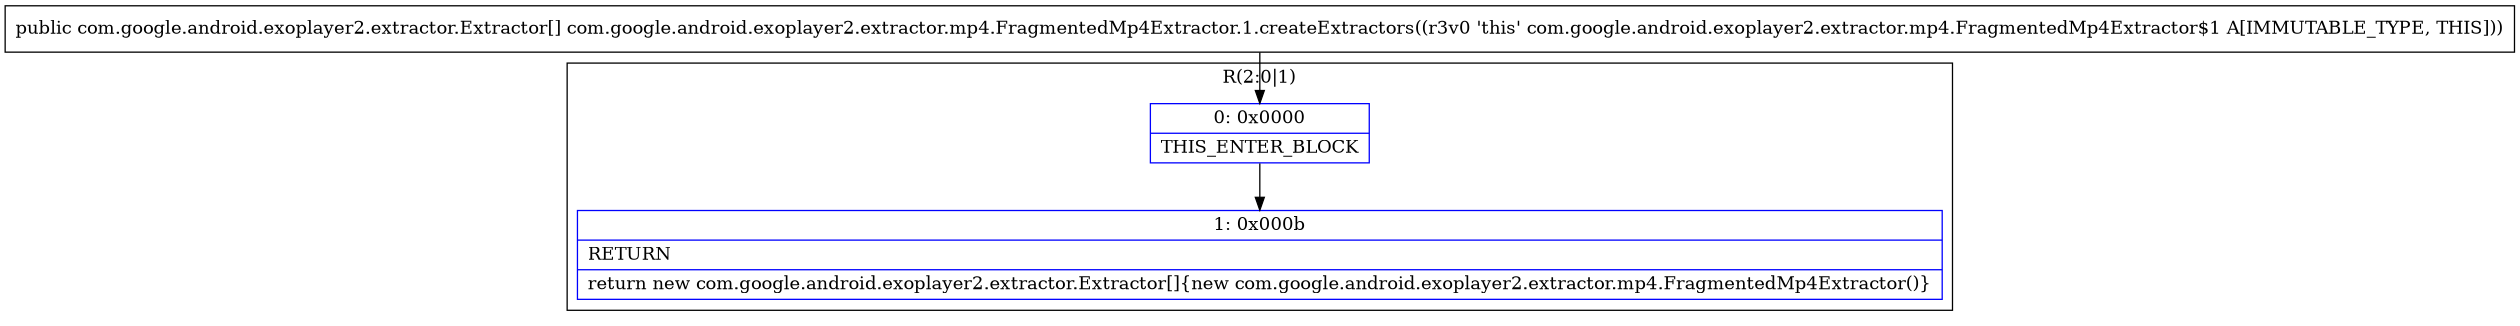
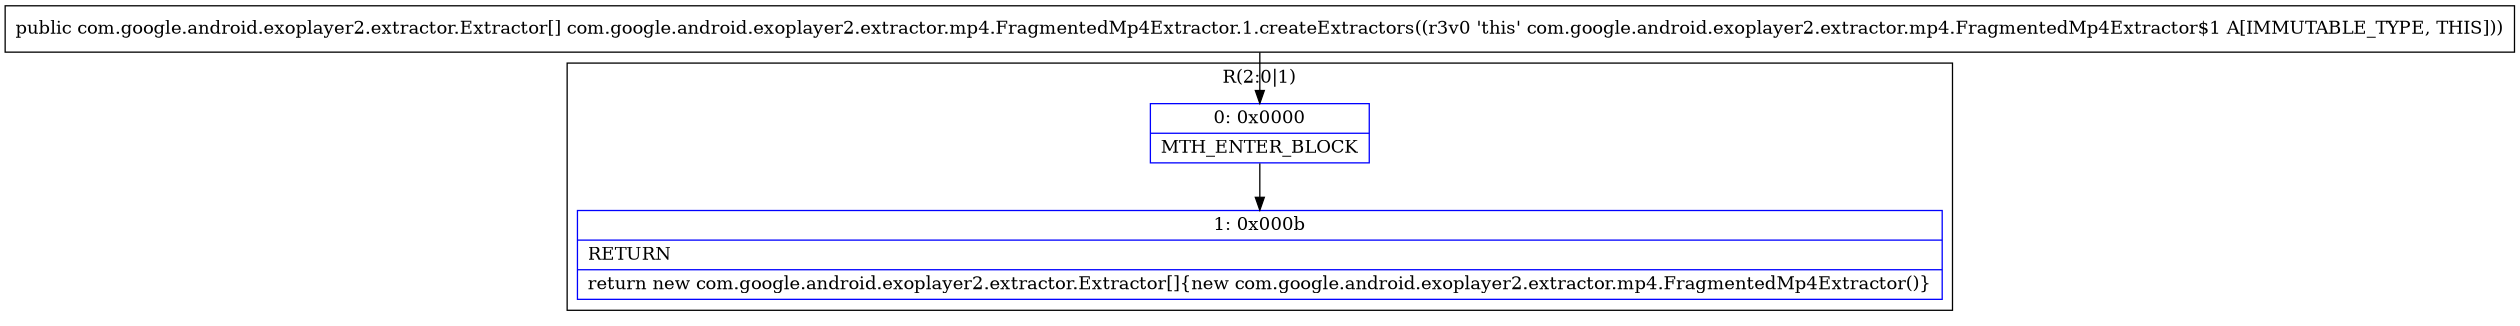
(1260, 147) -> (1260, 147)
